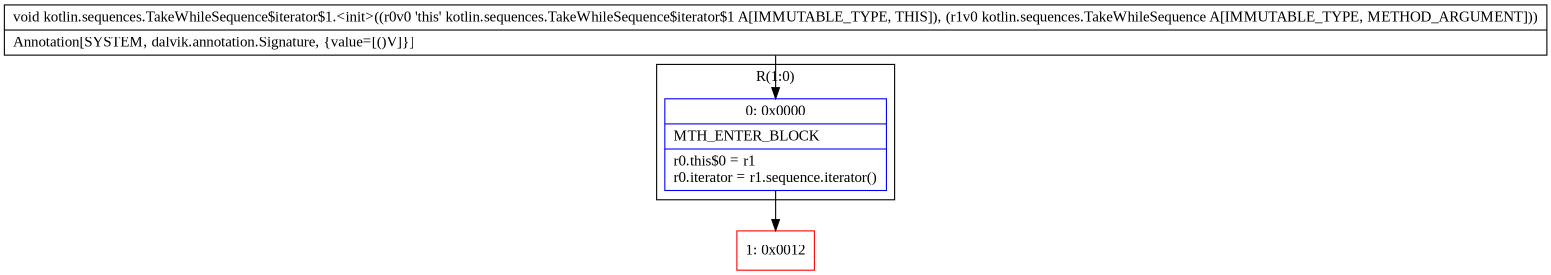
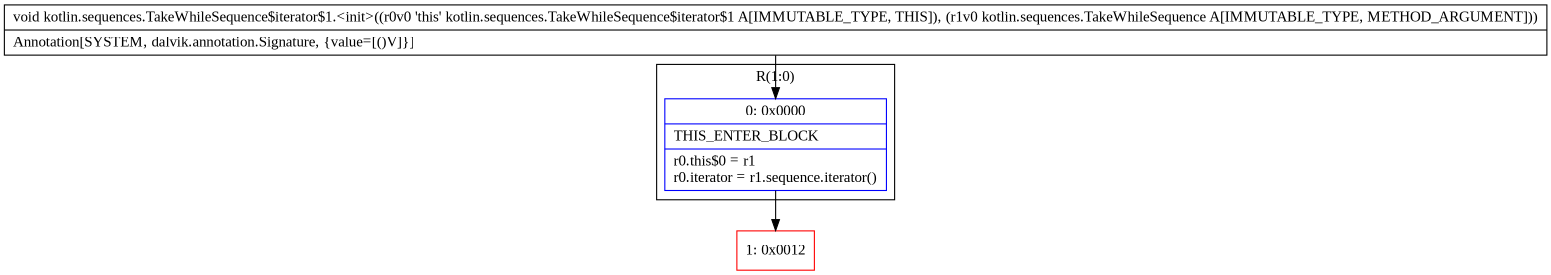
(747, 136) -> (746, 136)
